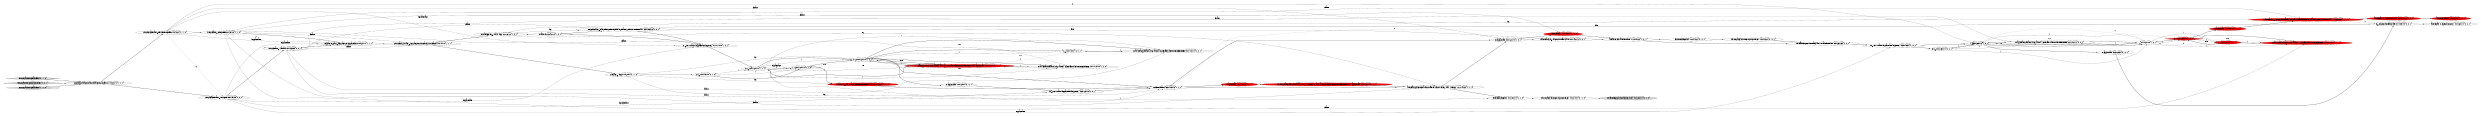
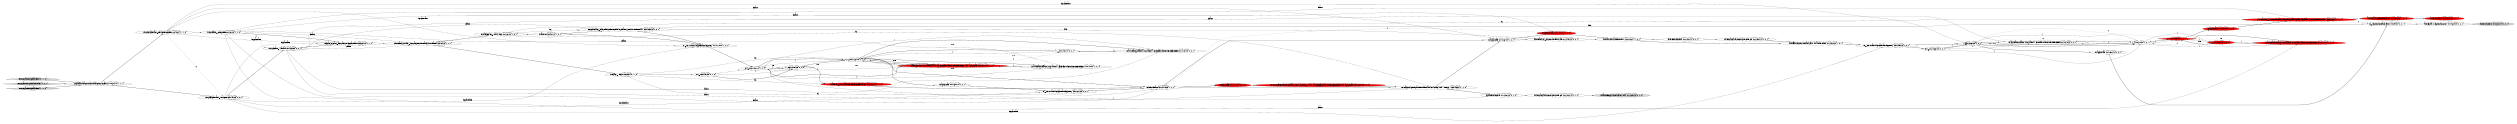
(1072, 4) -> (1066, 4)
none -> (2494, 24)
(776, 66) -> (773, 66)
